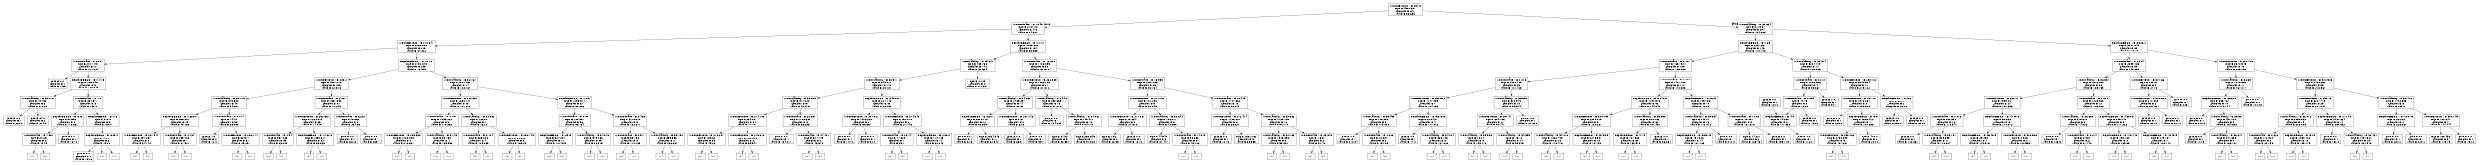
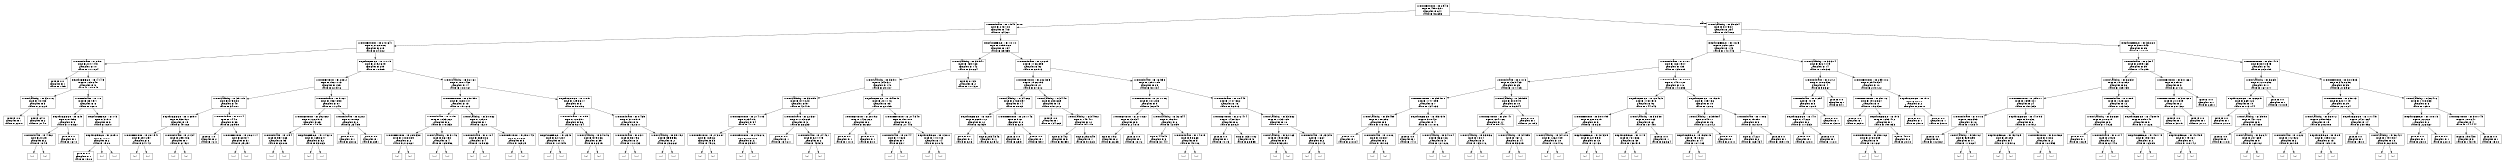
(1774, 110) -> (1803, 130)
